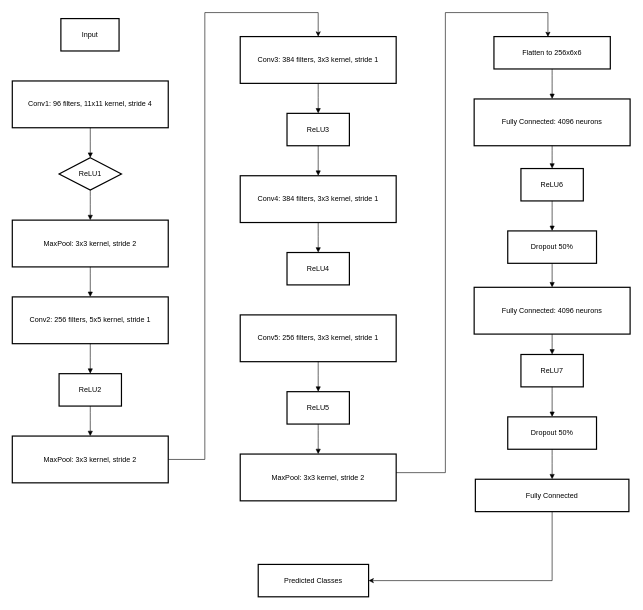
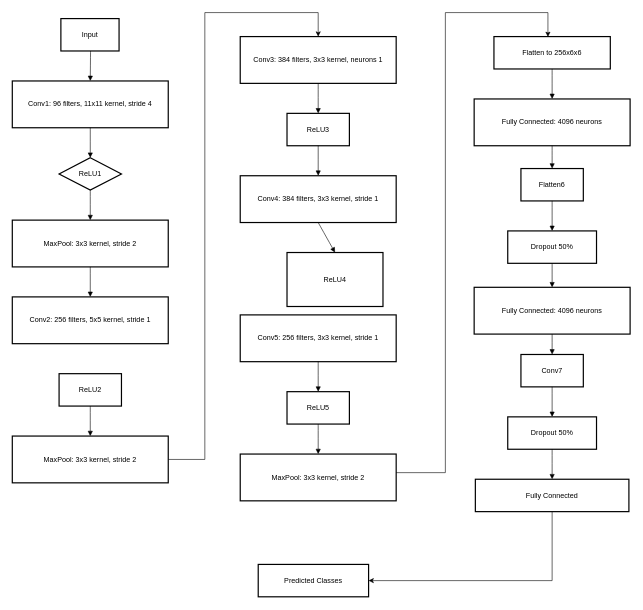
(318, 60) -> (318, 60)
none -> (90, 63)
(552, 185) -> (552, 185)
(318, 269) -> (335, 279)
(90, 367) -> none
(552, 371) -> (552, 371)
